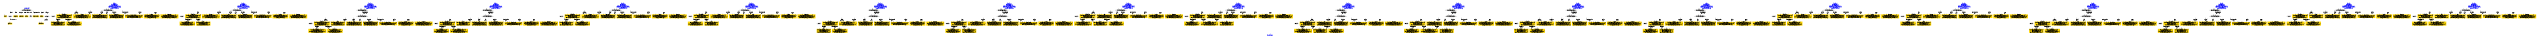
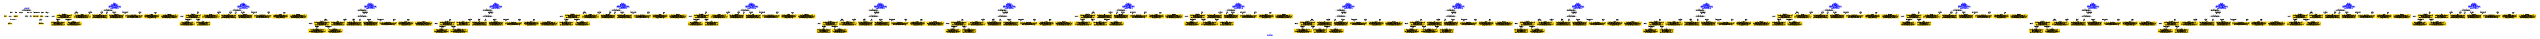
(21, 16) -> none
(27, 16) -> (27, 16)
(44, 20) -> (38, 20)
